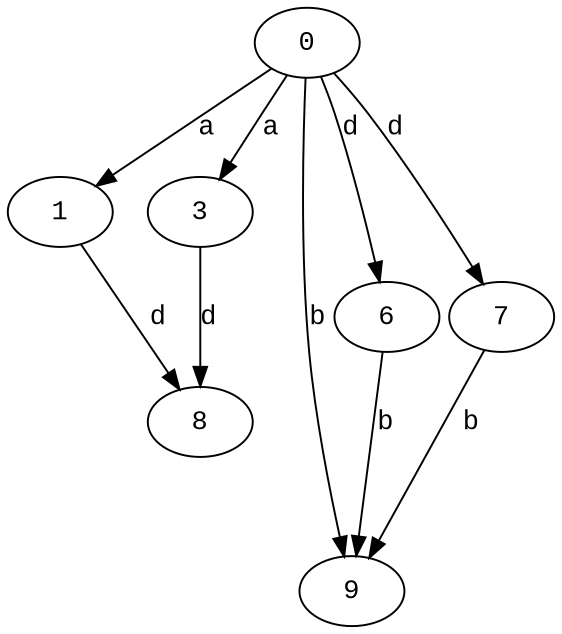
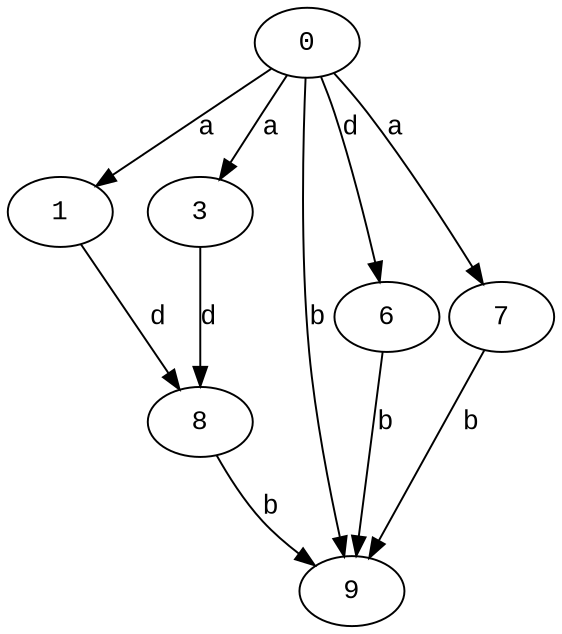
(396, 127) -> (396, 127)
none -> (252, 509)
